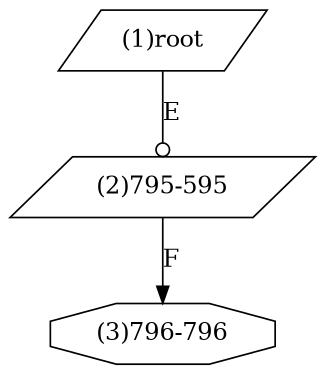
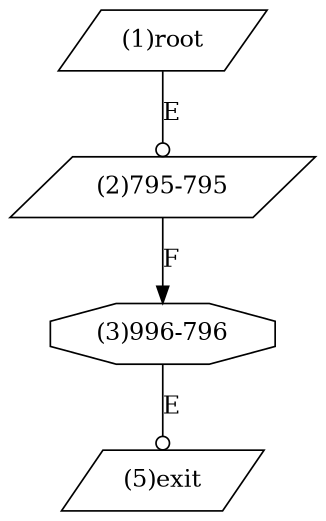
(163, 187) -> (163, 187)
(163, 334) -> (163, 334)
none -> (163, 481)
